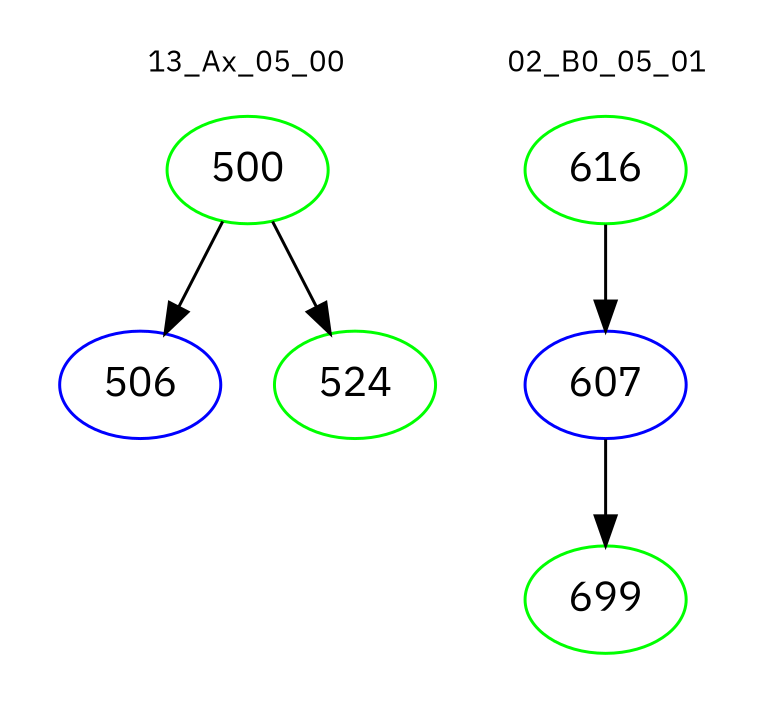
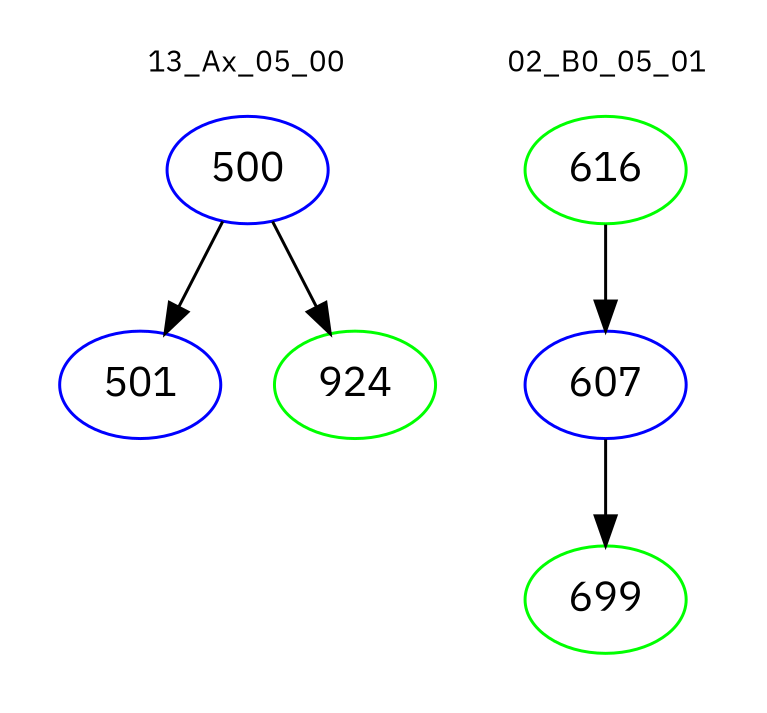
(248, 170) -> (248, 170)
(140, 385) -> (140, 385)
(355, 385) -> (355, 385)
